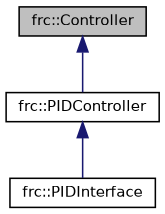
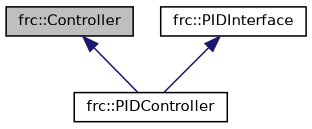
(83, 158) -> (187, 70)
